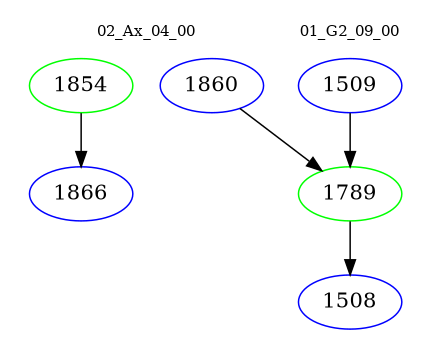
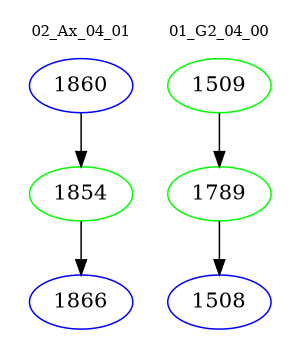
(147, 32) -> (81, 32)
(350, 32) -> (219, 32)
(350, 86) -> (219, 86)
(266, 128) -> (81, 132)
